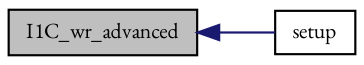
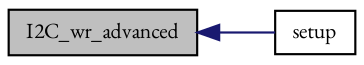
(103, 32) -> (103, 32)
